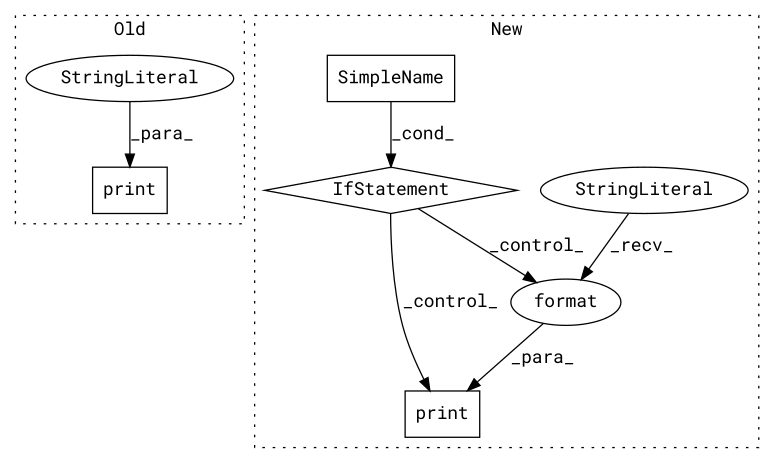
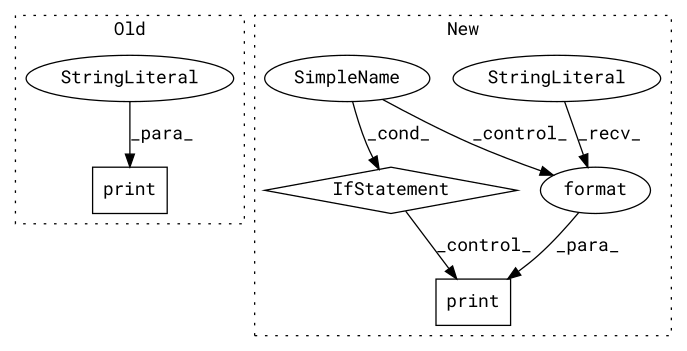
(391, 78) -> (347, 78)
(472, 242) -> (460, 139)
